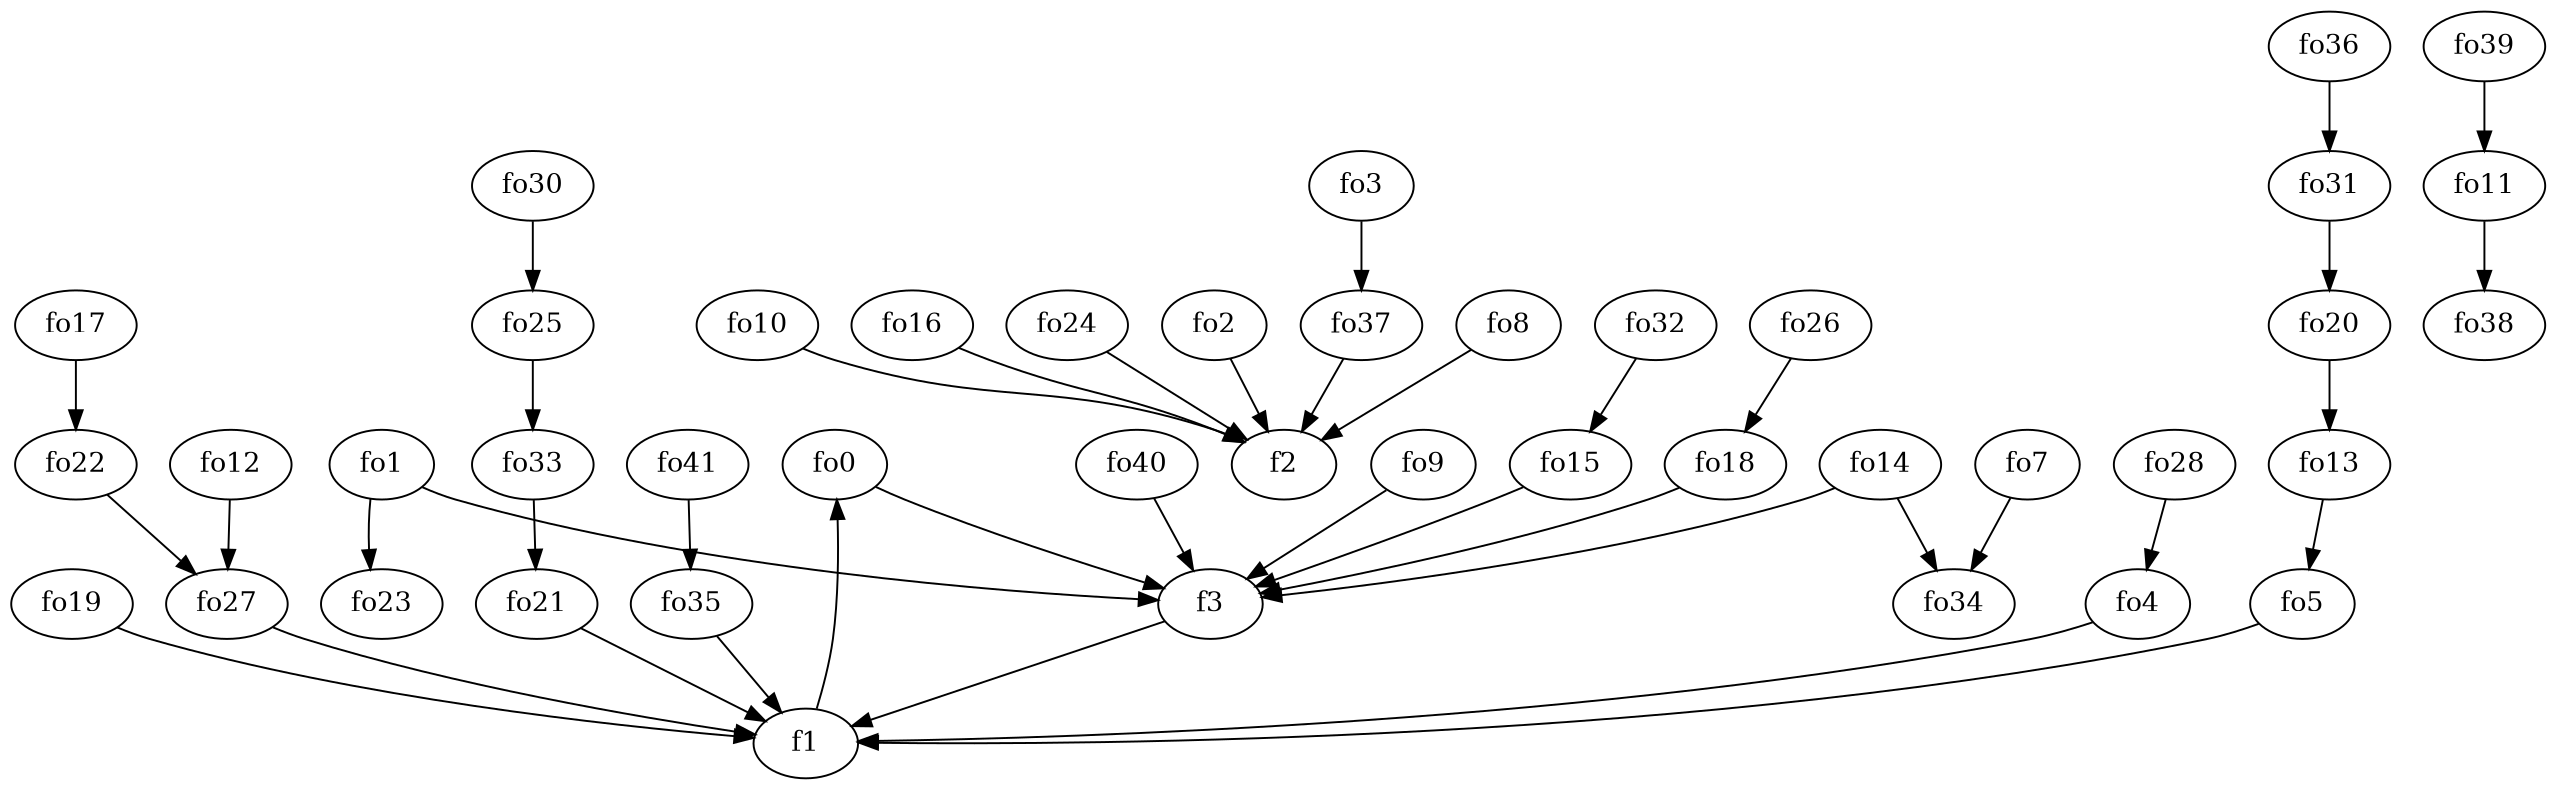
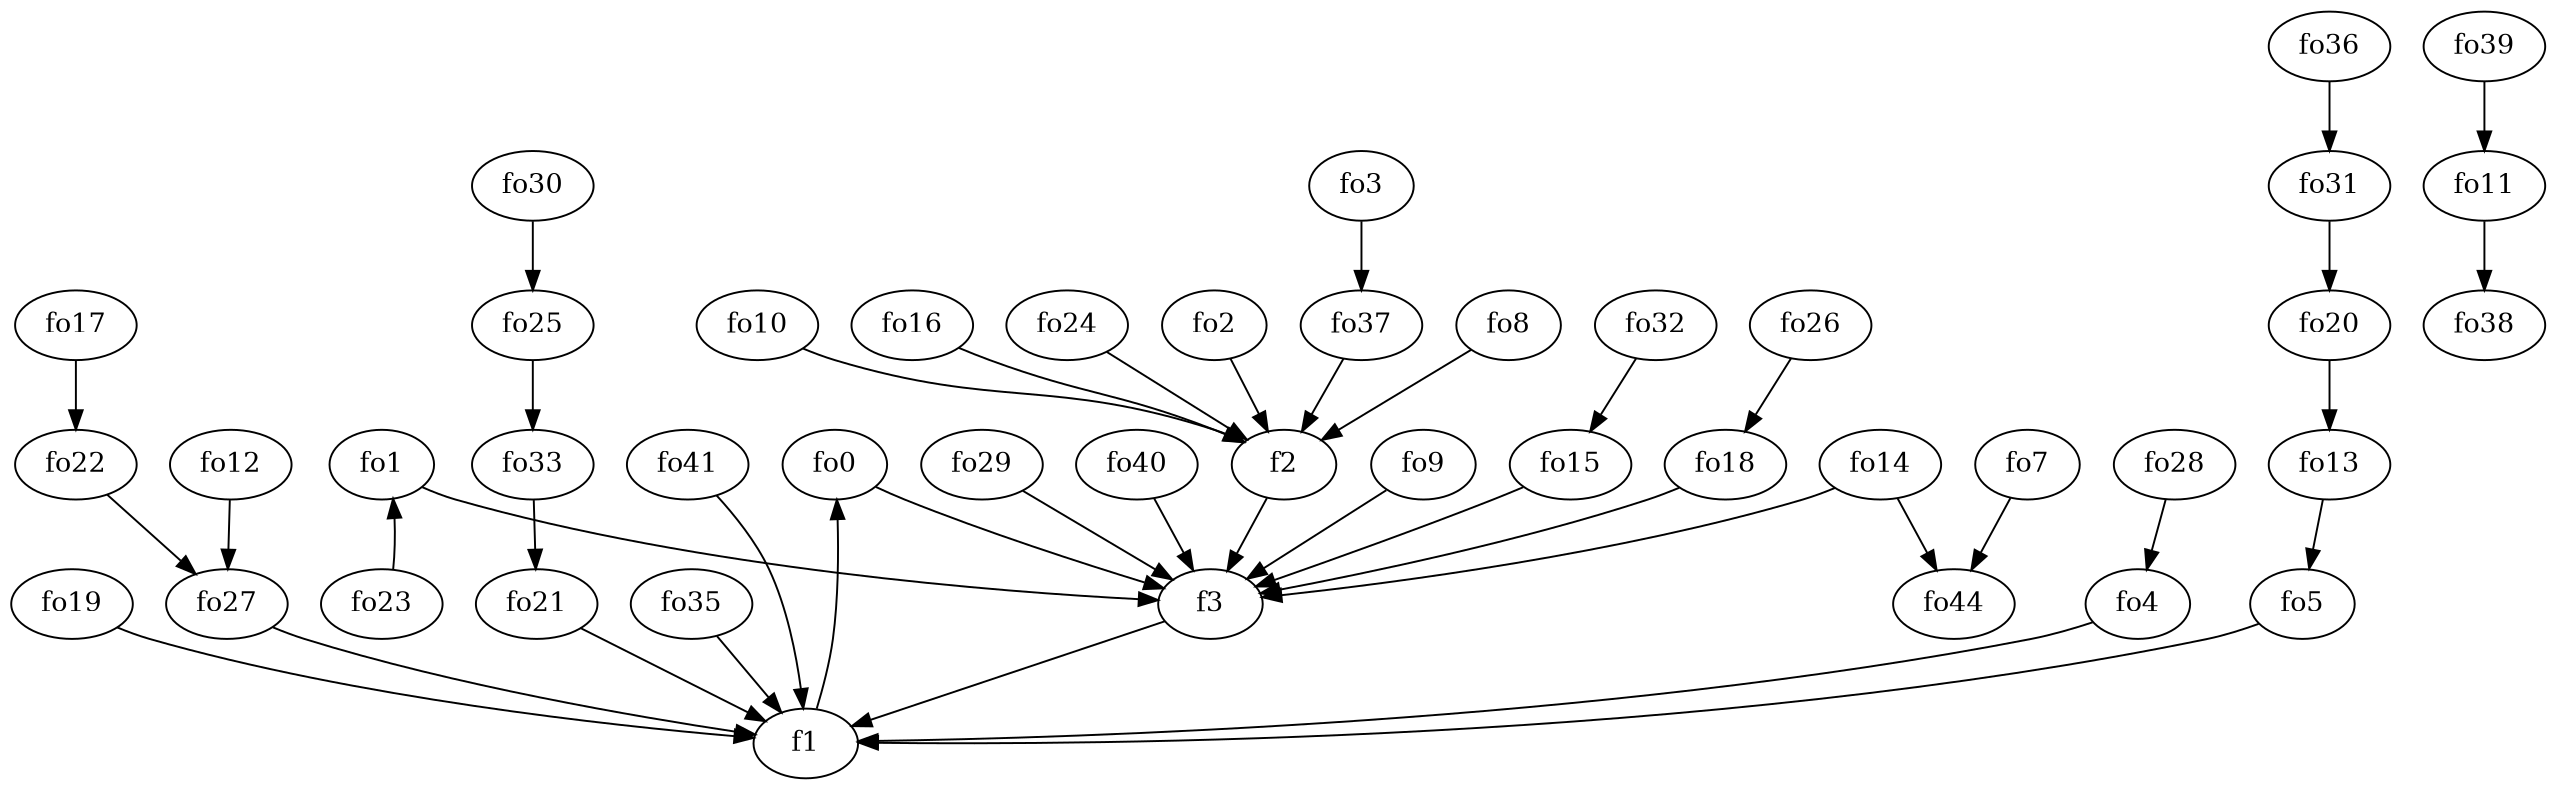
none -> (982, 465)
(369, 524) -> (395, 544)
(689, 525) -> (776, 585)
none -> (1252, 526)
(1954, 604) -> (1954, 604)
